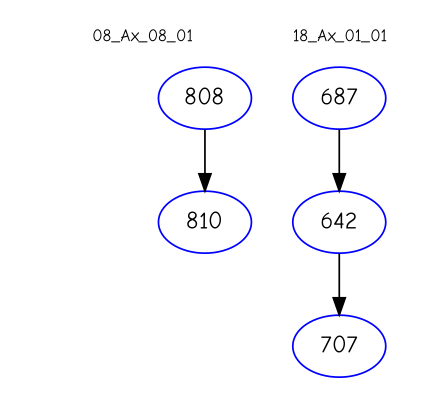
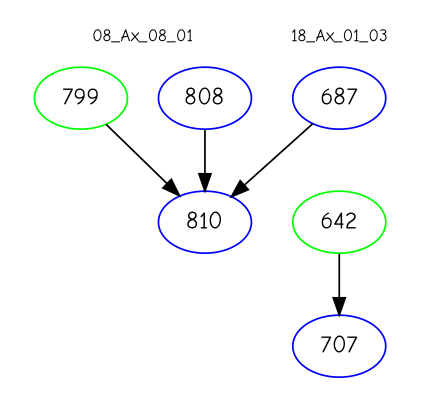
(340, 37) -> (340, 37)
none -> (81, 98)
(339, 152) -> (291, 144)
(339, 222) -> (339, 222)
